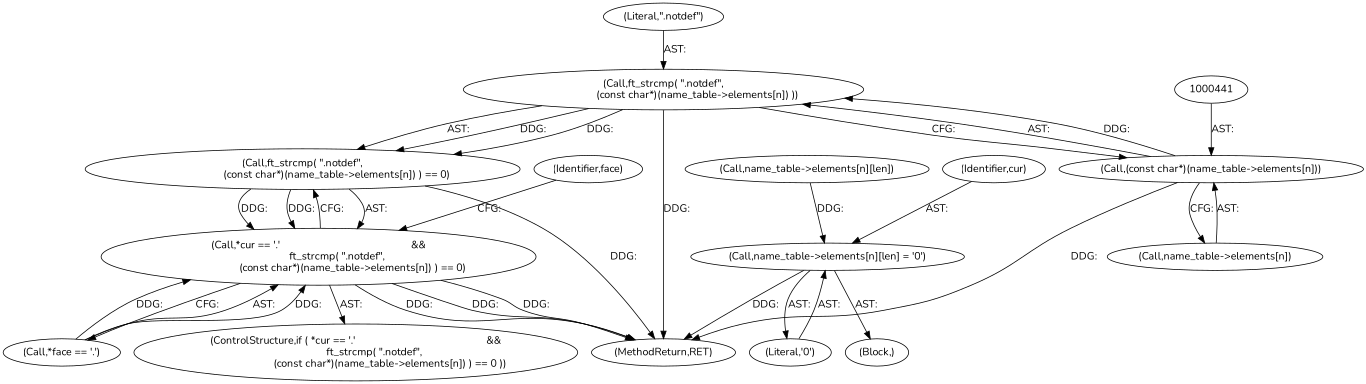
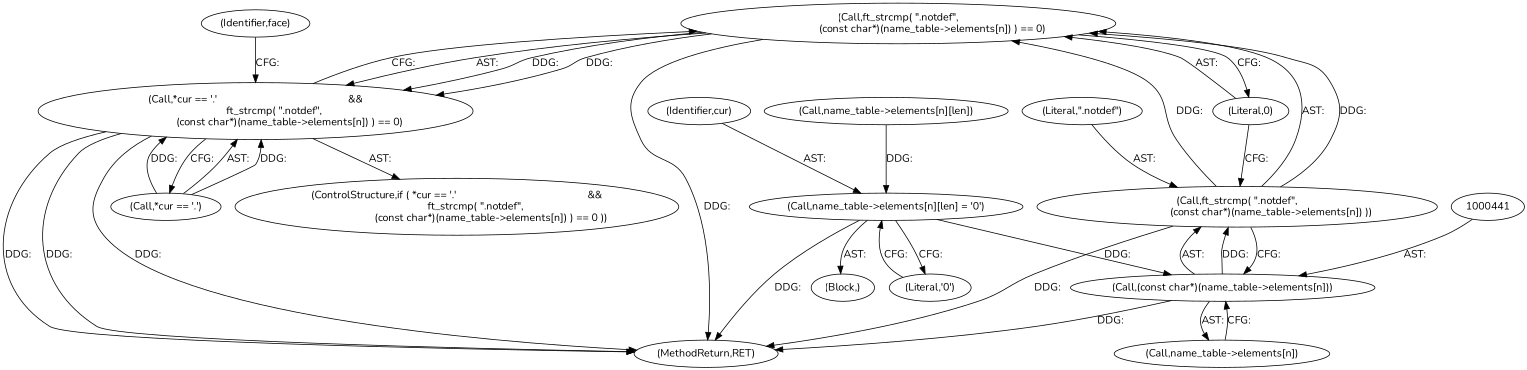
none -> (1251, 111)
(1203, 209) -> (1214, 321)
(1229, 209) -> (1241, 321)
none -> (1050, 246)
(801, 305) -> (932, 255)
(831, 305) -> (897, 255)
(62, 352) -> (166, 207)
